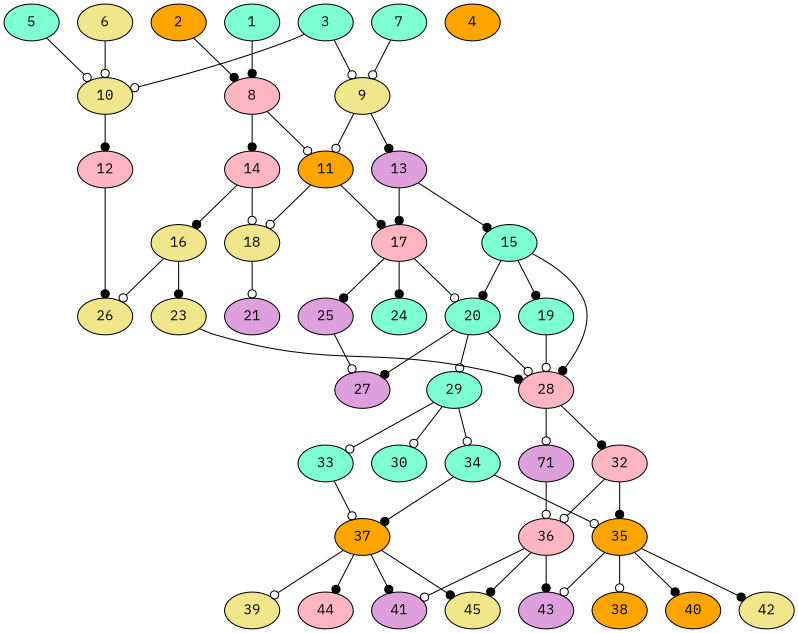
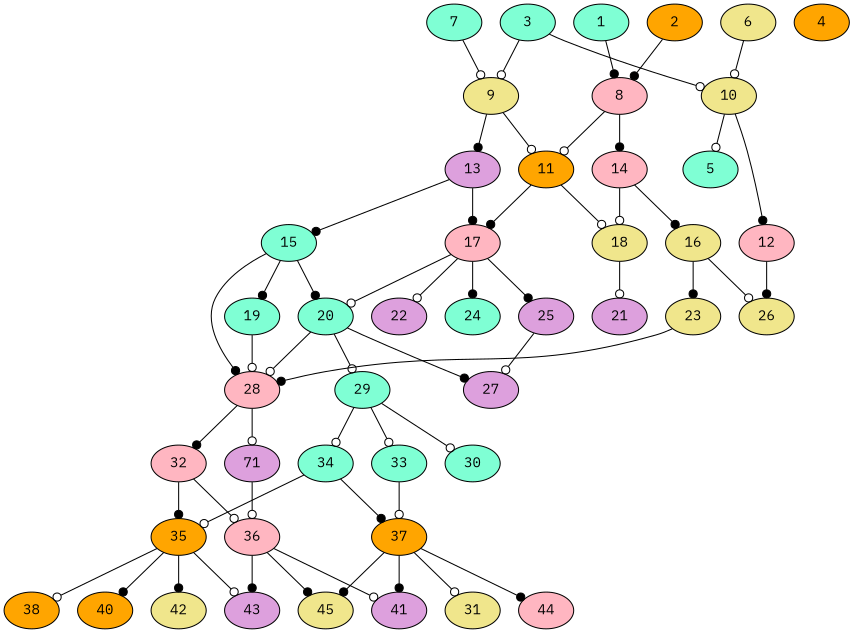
(65, 56) -> (721, 129)
none -> (399, 316)
(252, 610) -> (473, 610)
